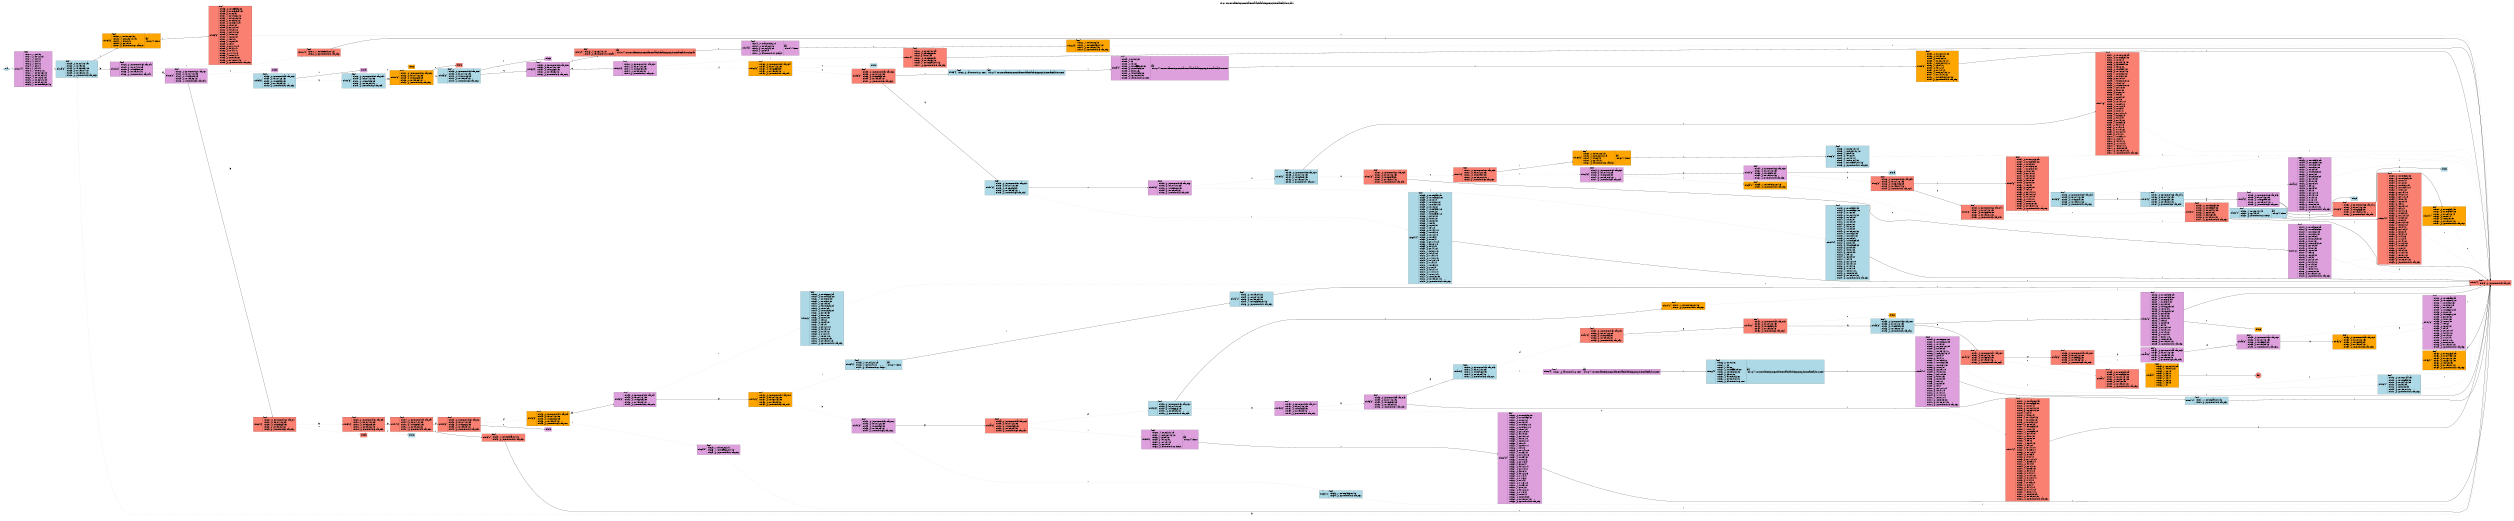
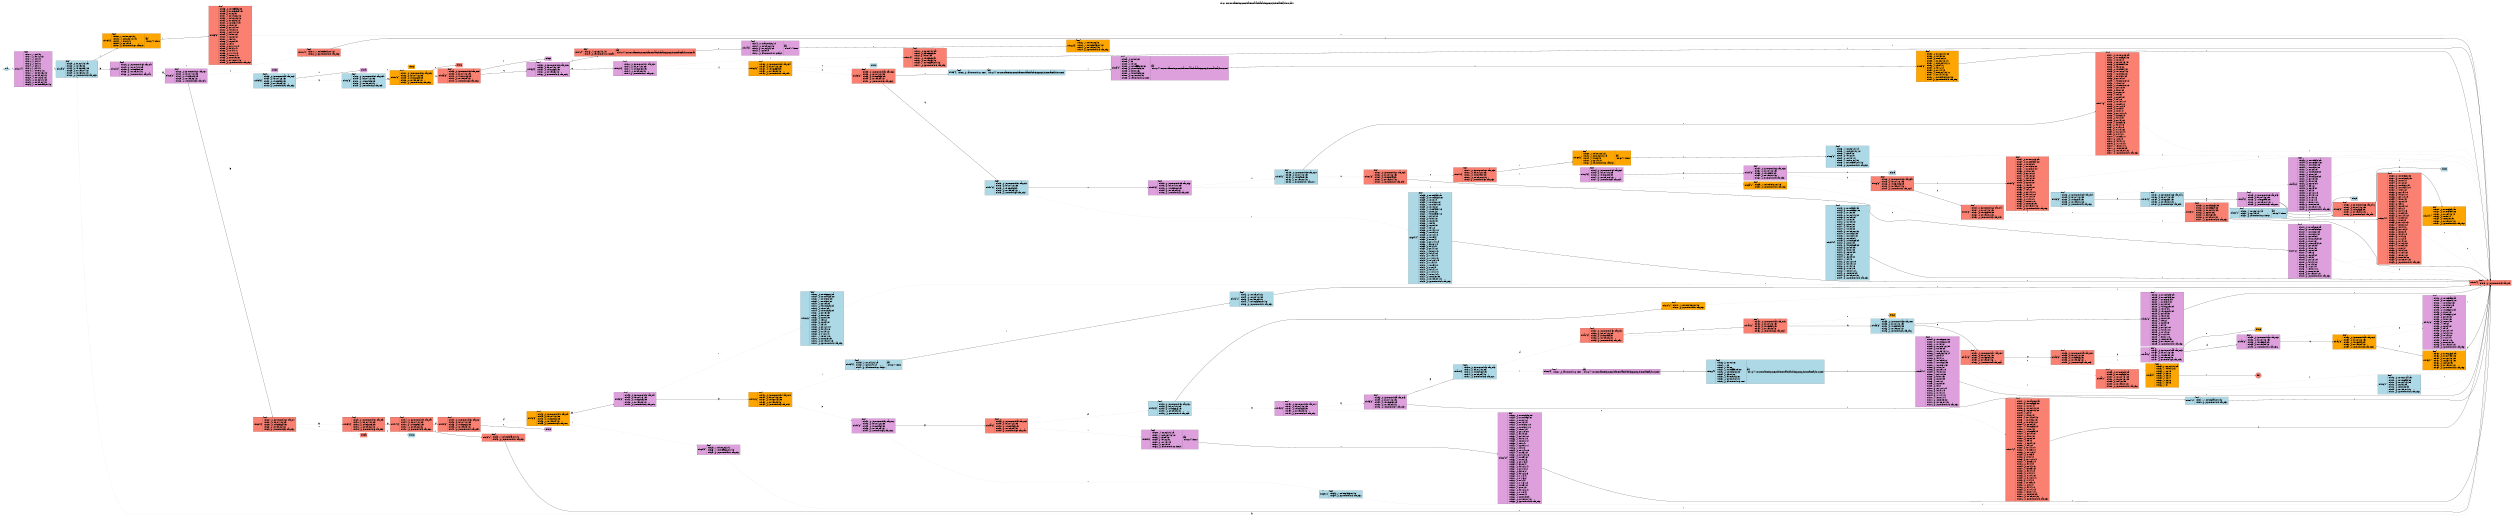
(459, 76) -> (459, 76)
(1510, 197) -> (1467, 188)
(2219, 325) -> (2217, 336)
none -> (2399, 351)
